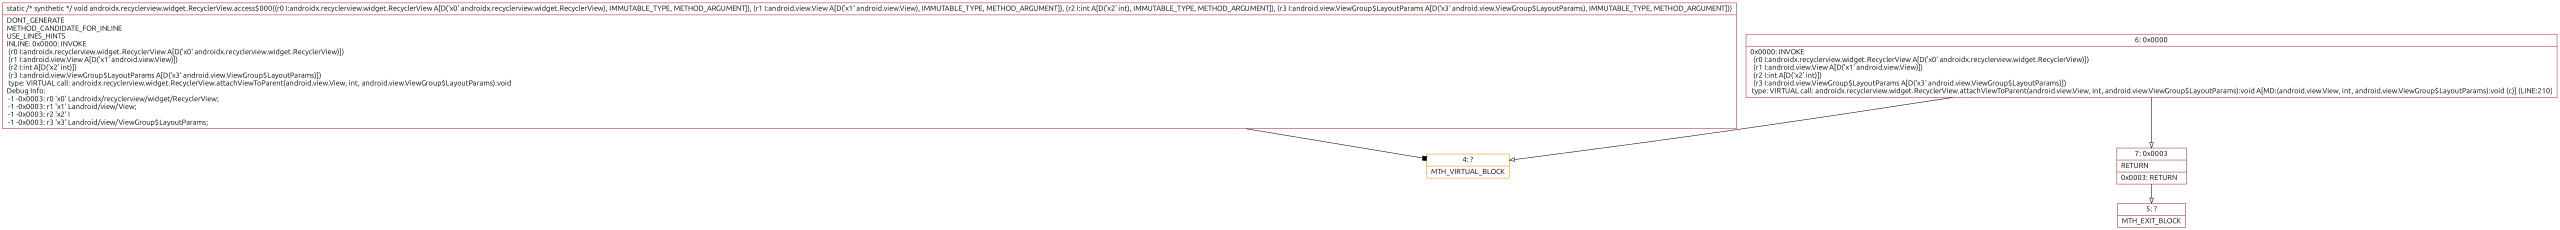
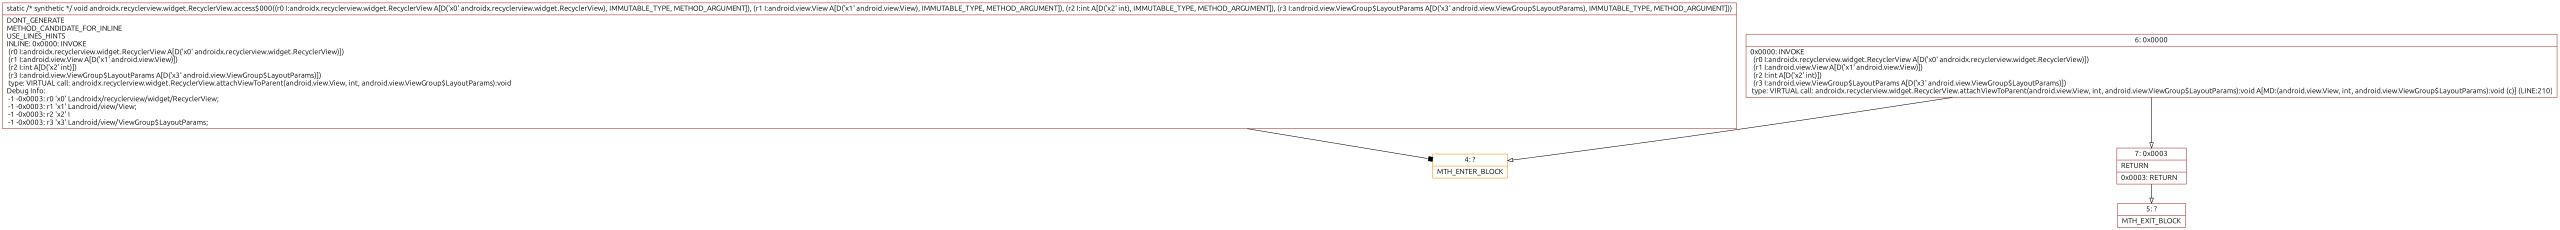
(1468, 172) -> (1470, 172)
